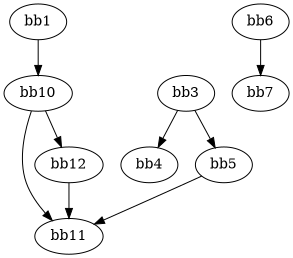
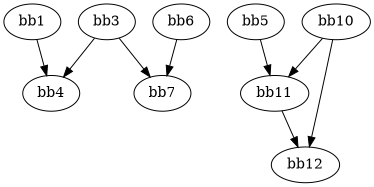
(38, 53) -> (40, 53)
(203, 125) -> (132, 54)
(69, 196) -> (288, 124)
